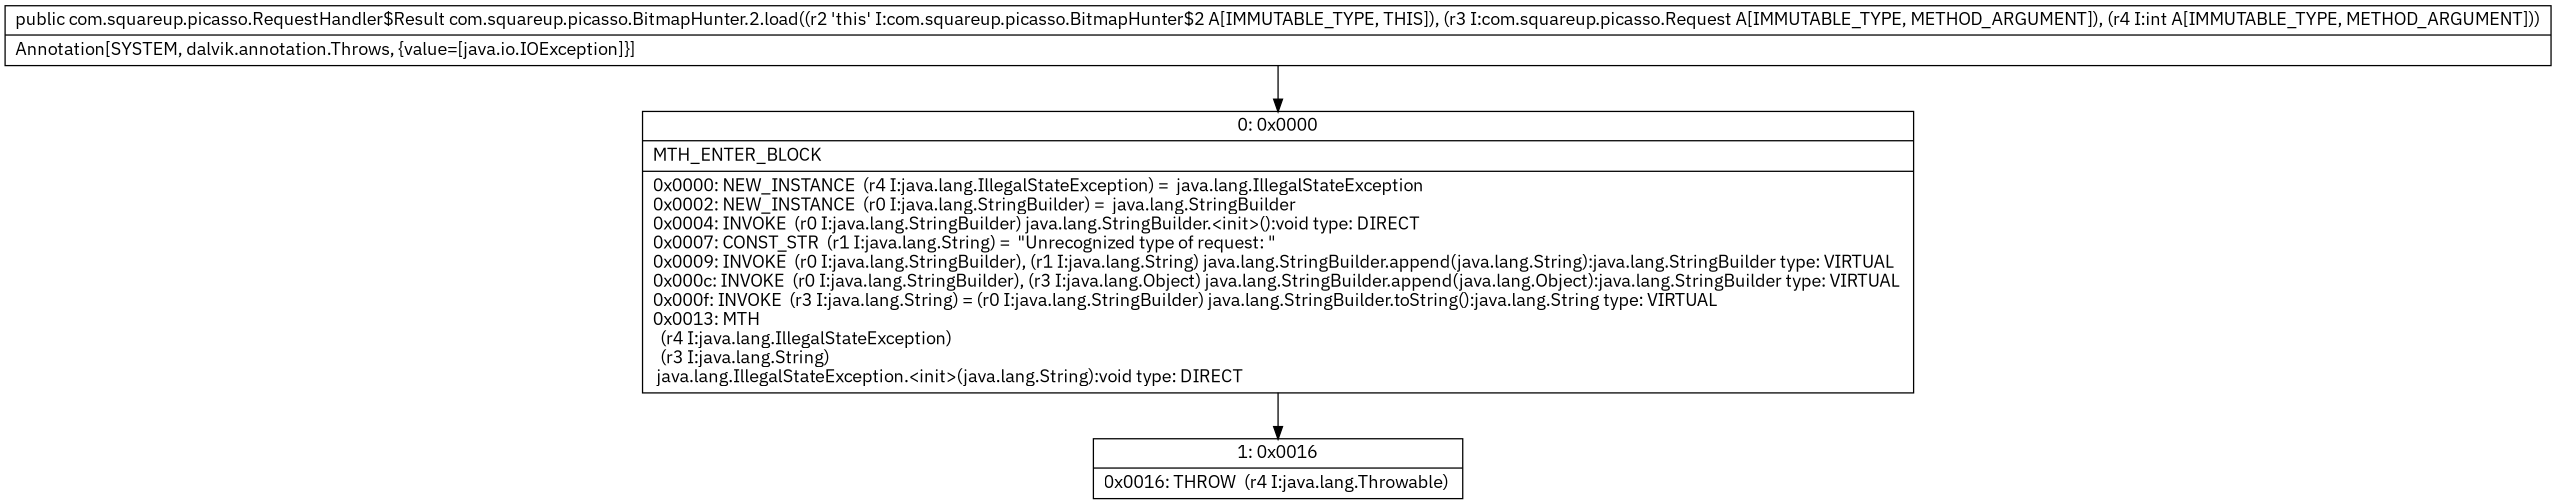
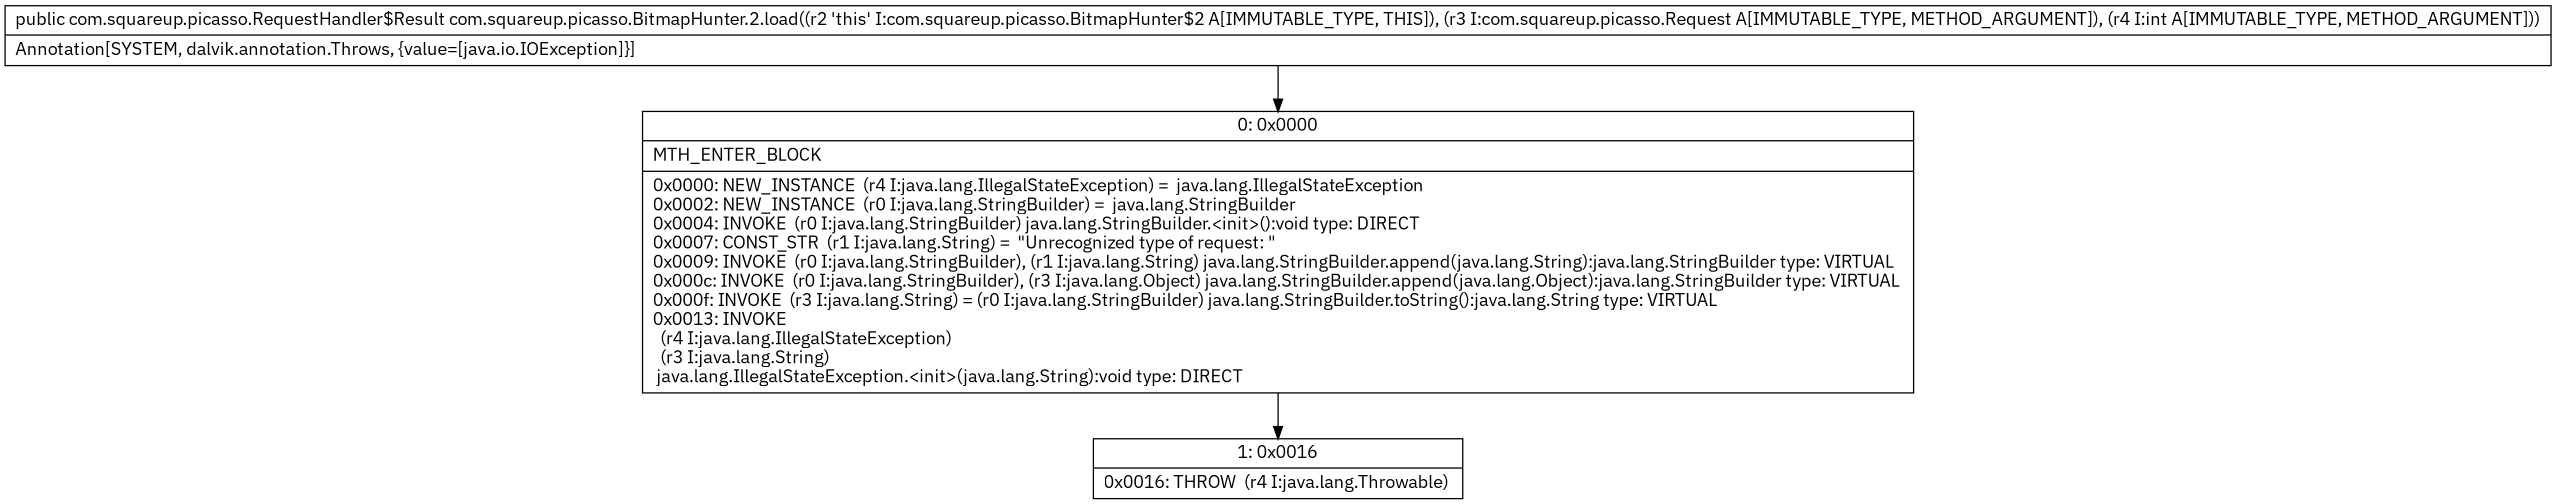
(711, 320) -> (724, 320)
